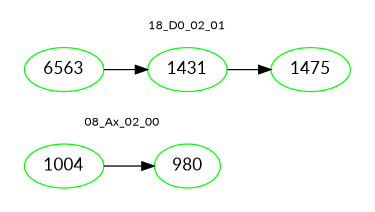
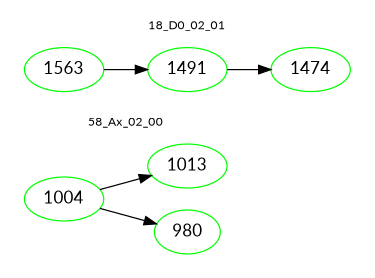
(64, 70) -> (64, 70)
(187, 70) -> (187, 70)
(311, 70) -> (311, 70)
(122, 123) -> (126, 123)
none -> (187, 166)
